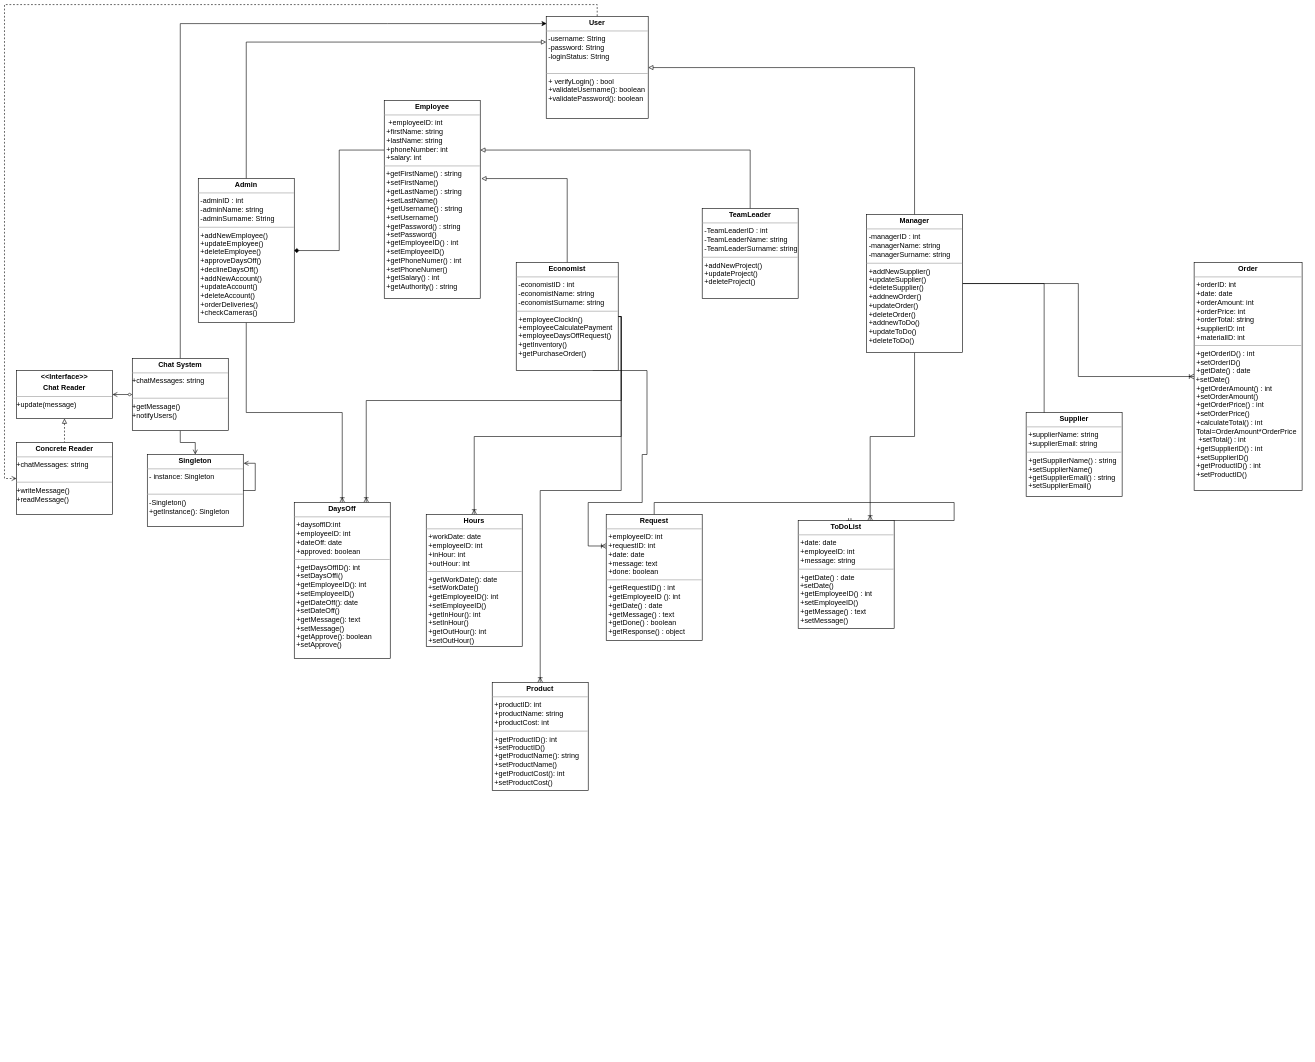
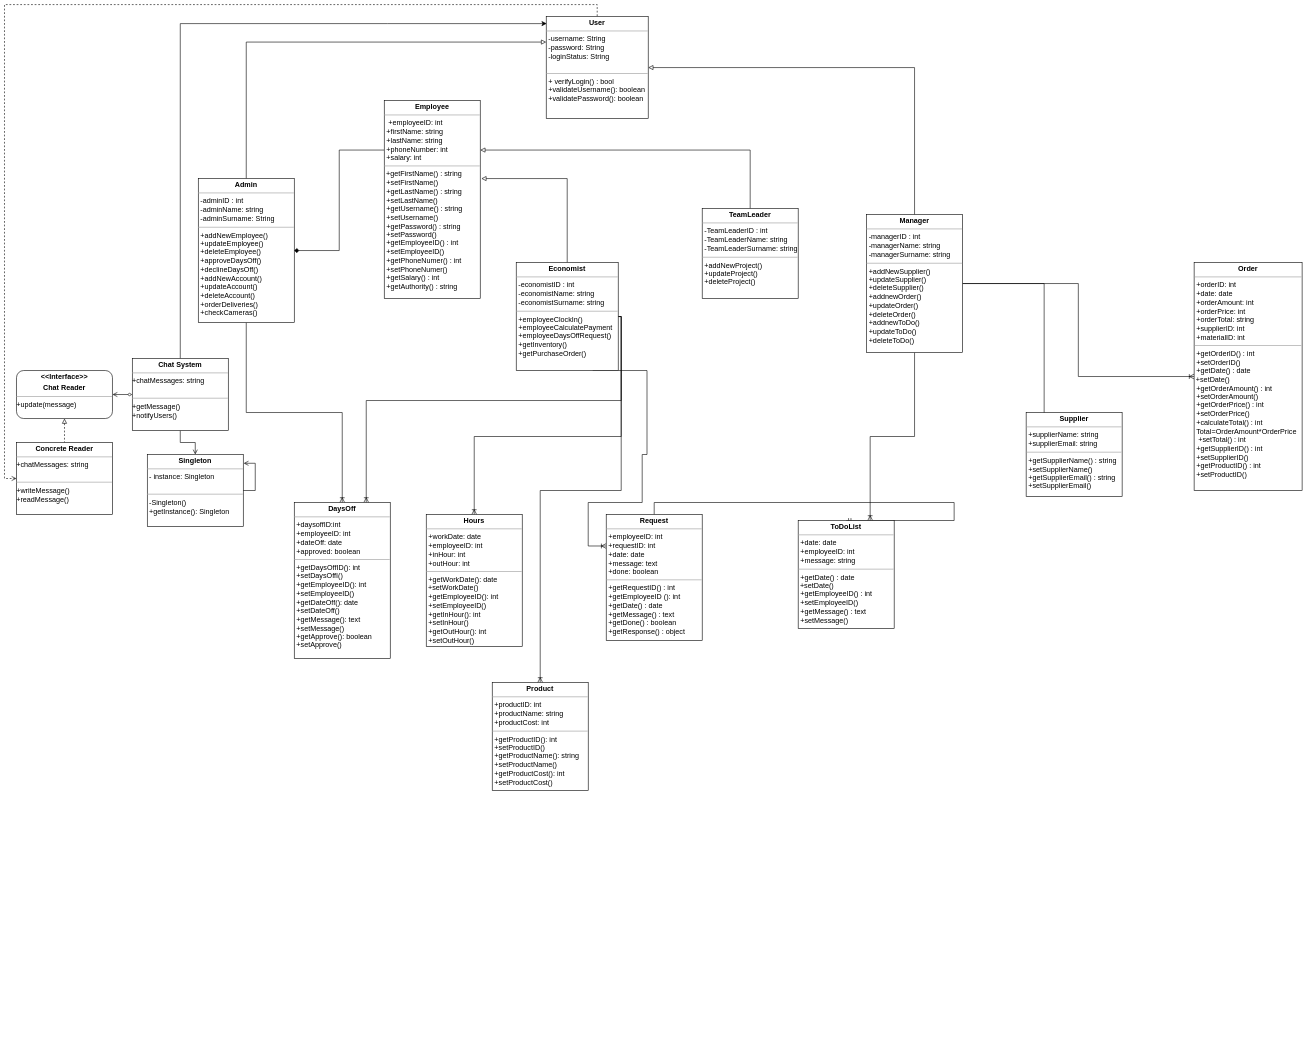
(65, 395) -> (65, 395)
